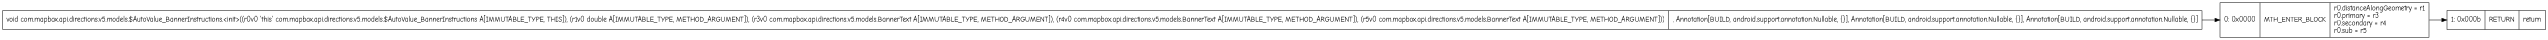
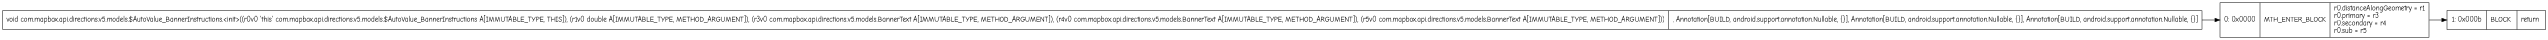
(2502, 20) -> (2501, 20)
